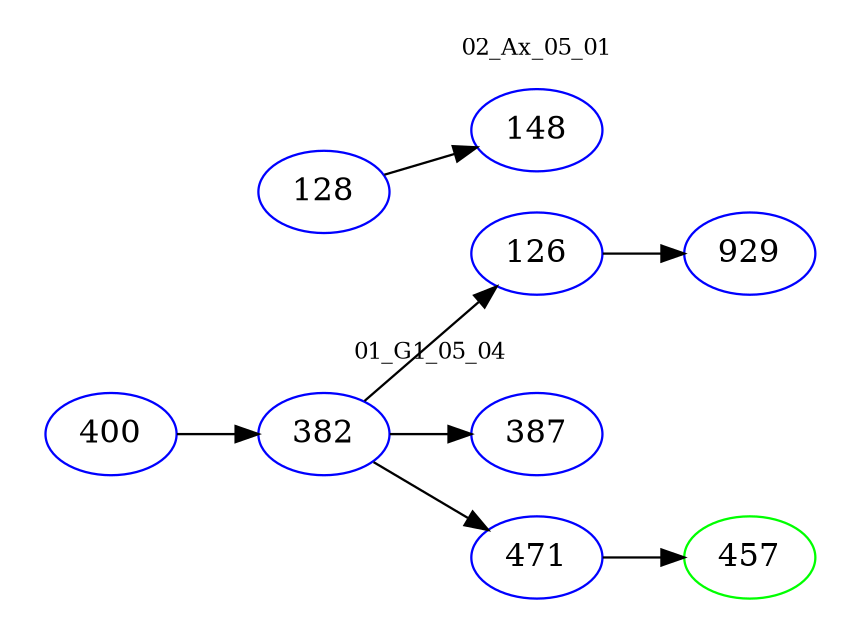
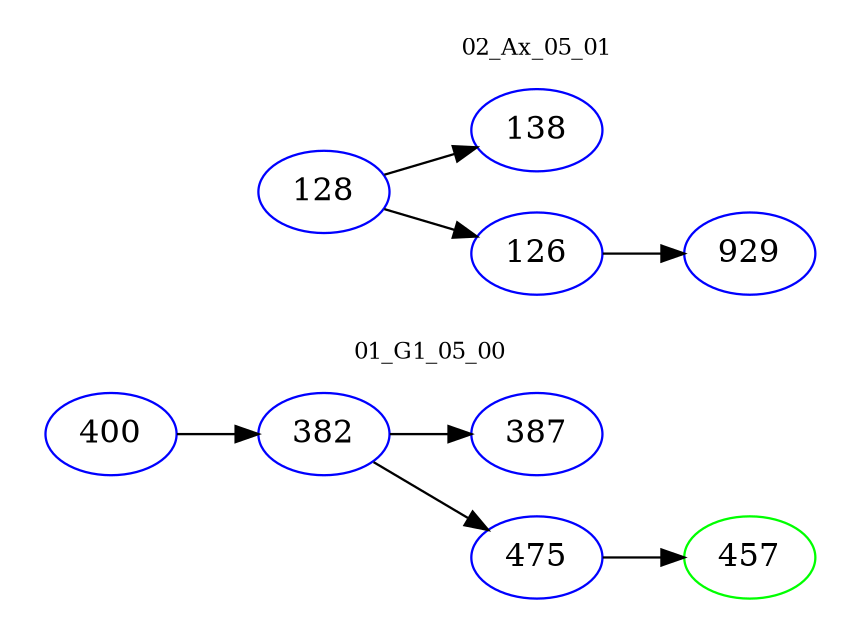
(537, 130) -> (537, 130)
(422, 351) -> (419, 219)
(430, 353) -> (430, 353)
(537, 557) -> (537, 557)
